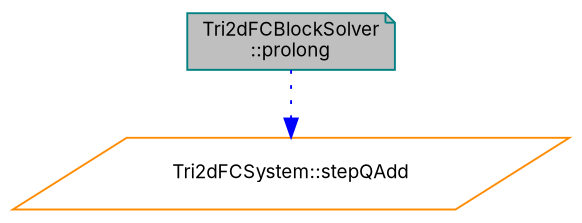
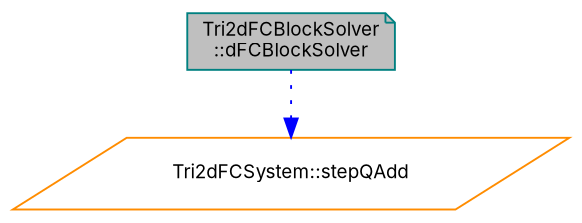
(291, 42) -> (291, 42)
